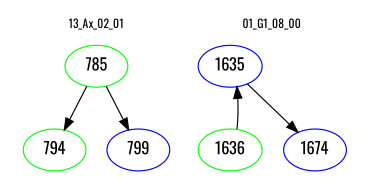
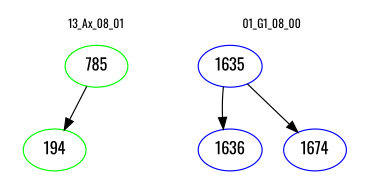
(96, 25) -> (96, 25)
(238, 114) -> (222, 102)
(55, 150) -> (55, 150)
(138, 150) -> none
(230, 150) -> (230, 150)
